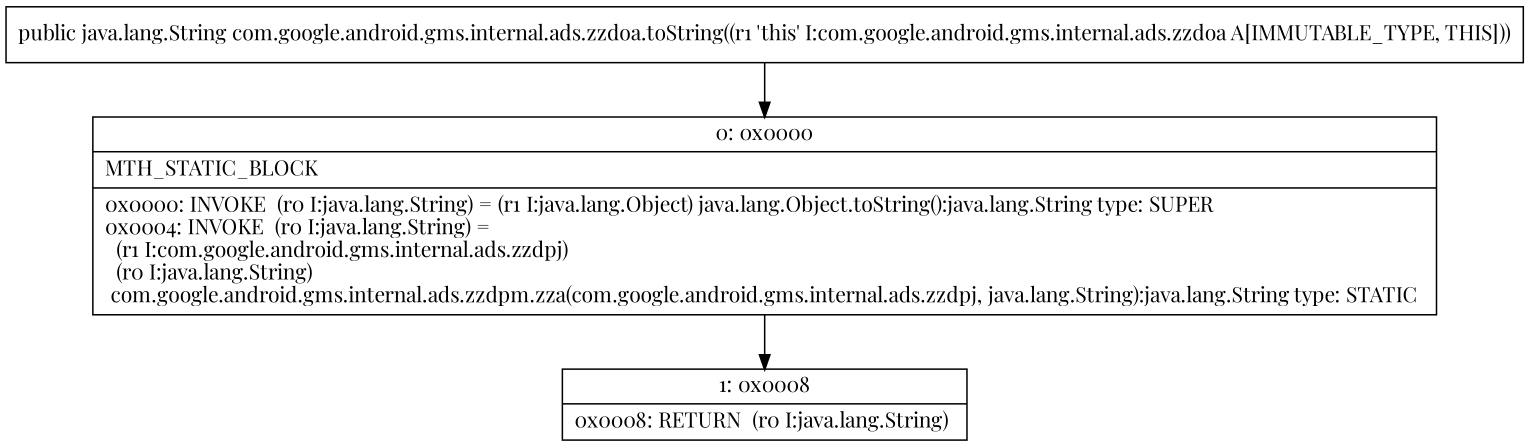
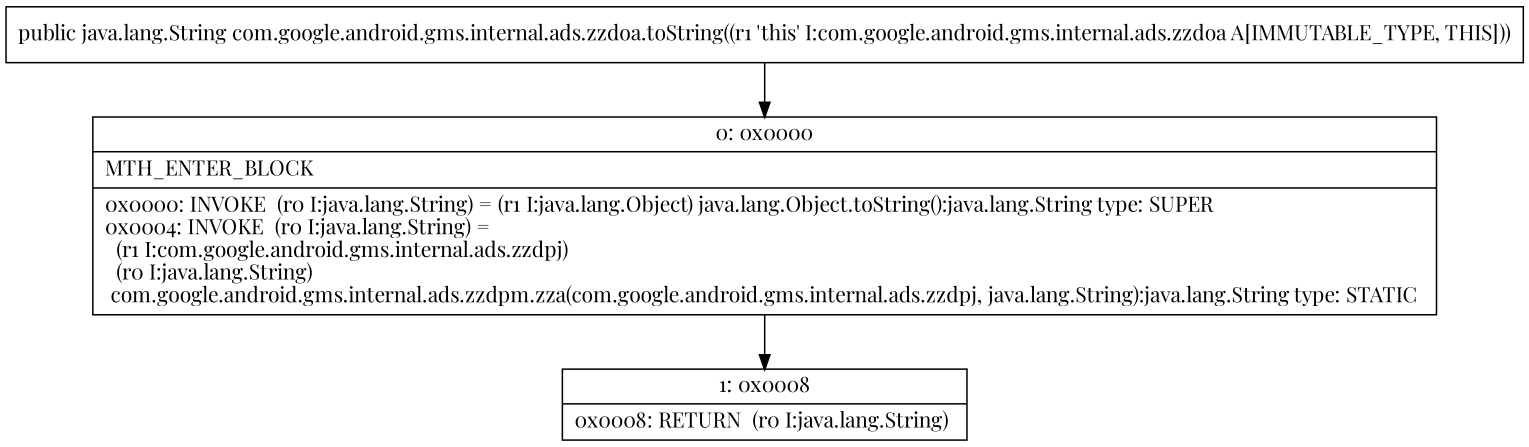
(212, 169) -> (210, 169)
